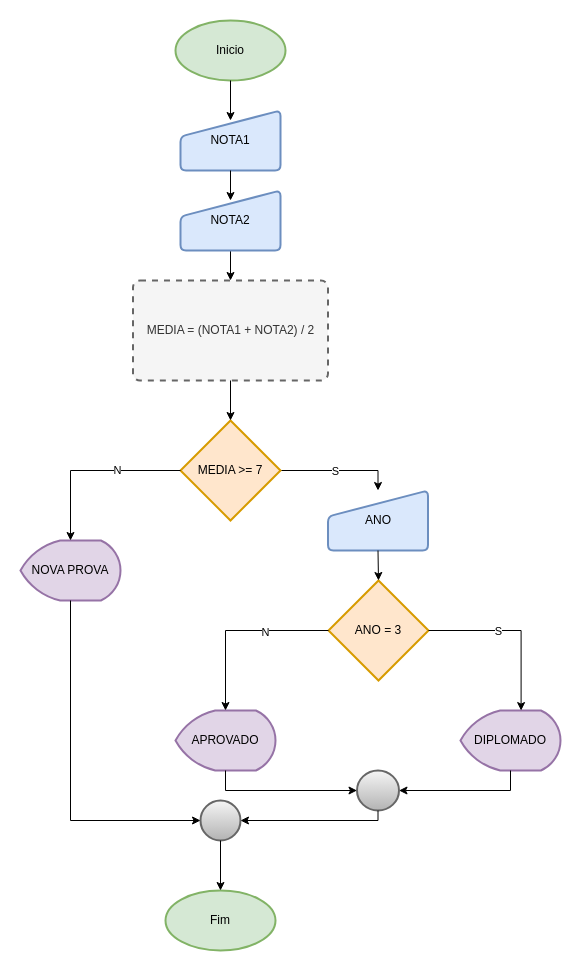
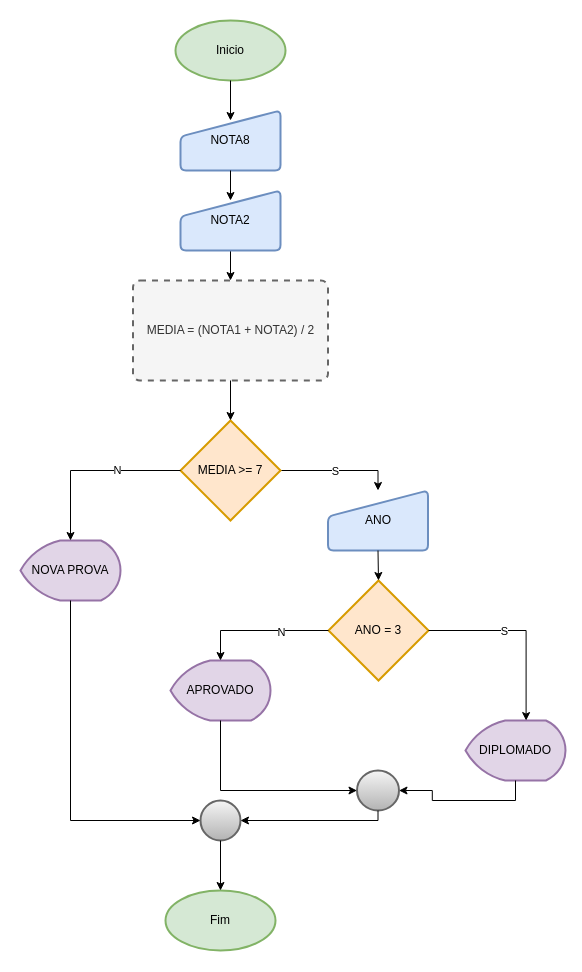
(231, 141) -> (231, 141)
(226, 741) -> (221, 691)
(511, 741) -> (516, 751)
